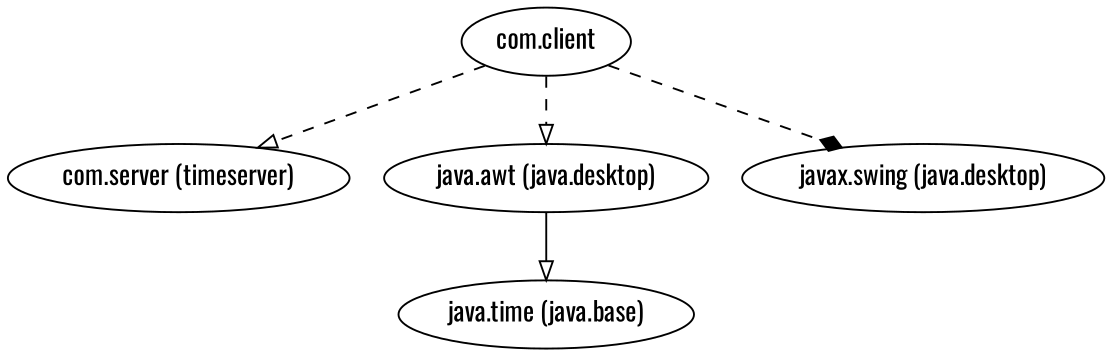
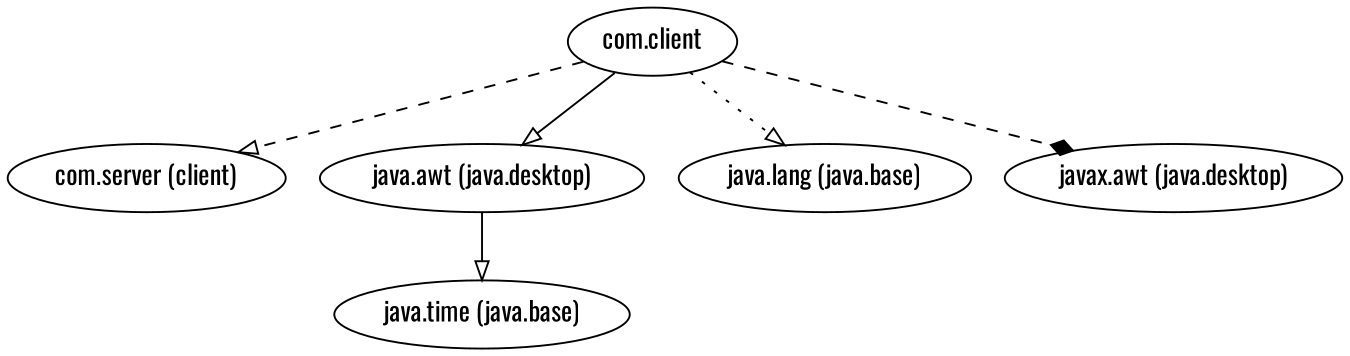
(546, 101) -> (576, 103)
(179, 178) -> (147, 178)
none -> (825, 178)
(923, 178) -> (1173, 178)
